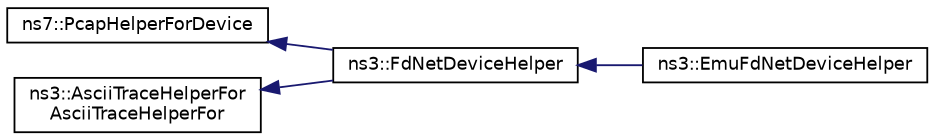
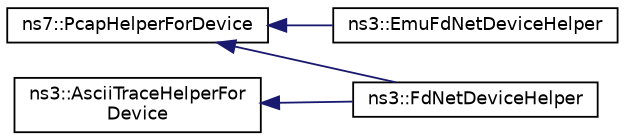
(619, 65) -> (310, 25)
(138, 105) -> (138, 105)
